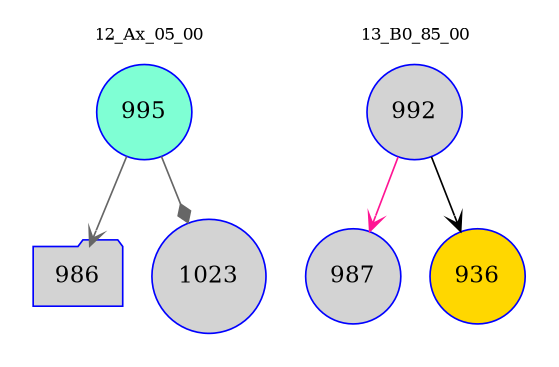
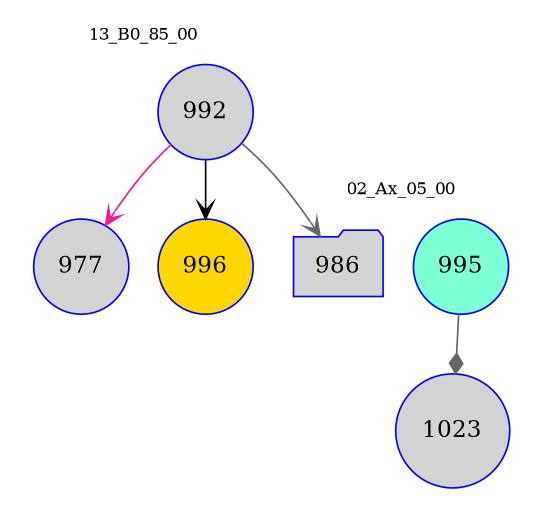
(149, 36) -> (401, 190)
(111, 193) -> (290, 194)
(353, 276) -> (81, 267)
(478, 276) -> (206, 267)
